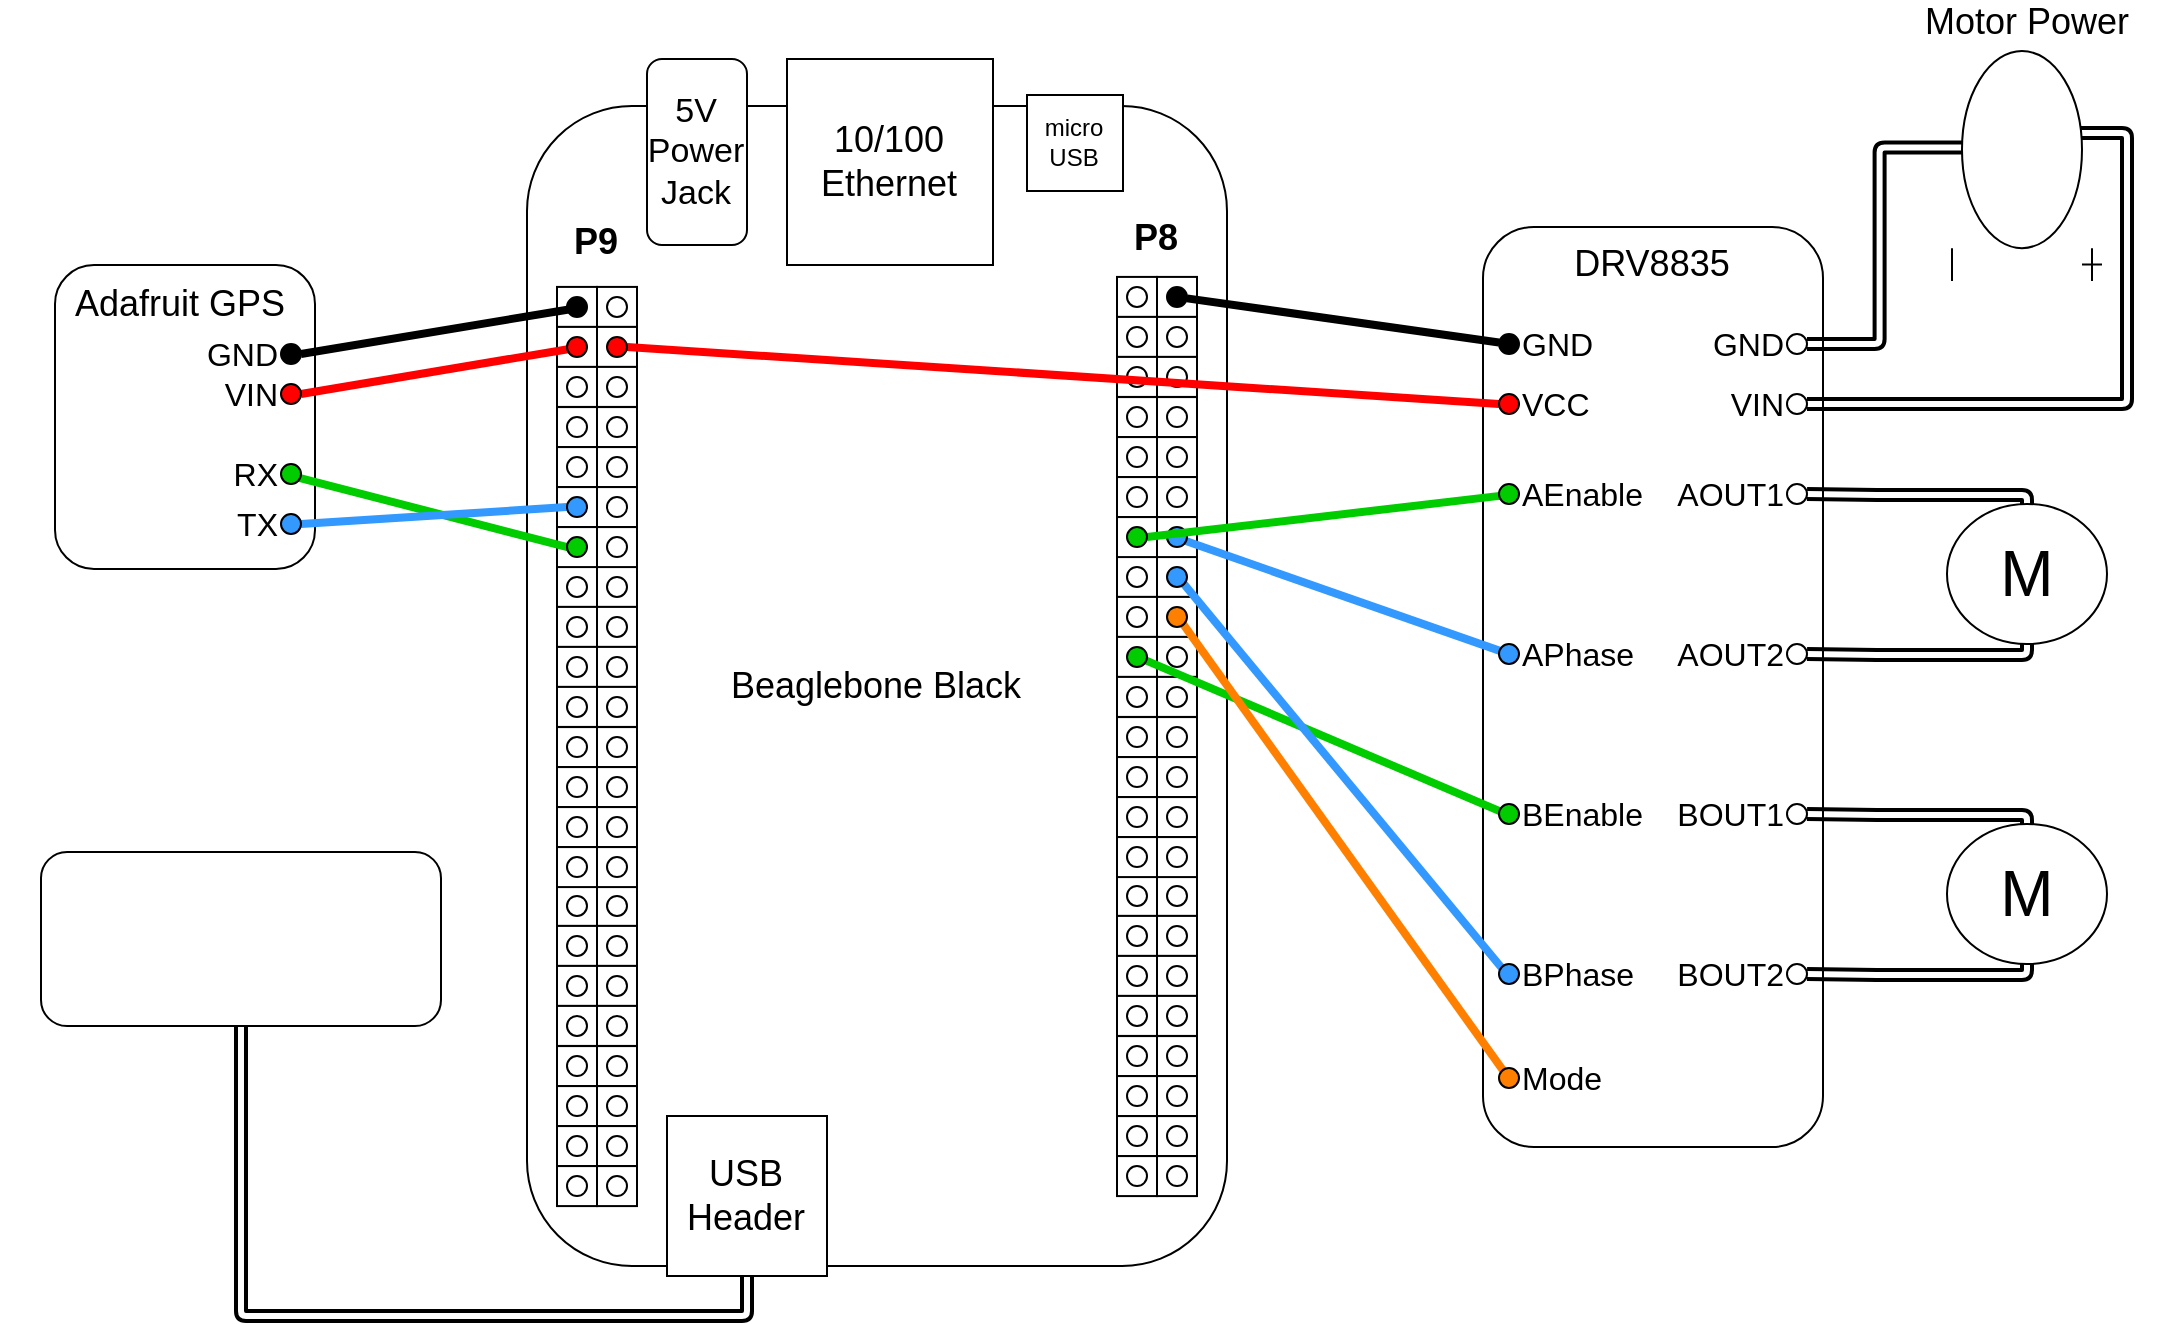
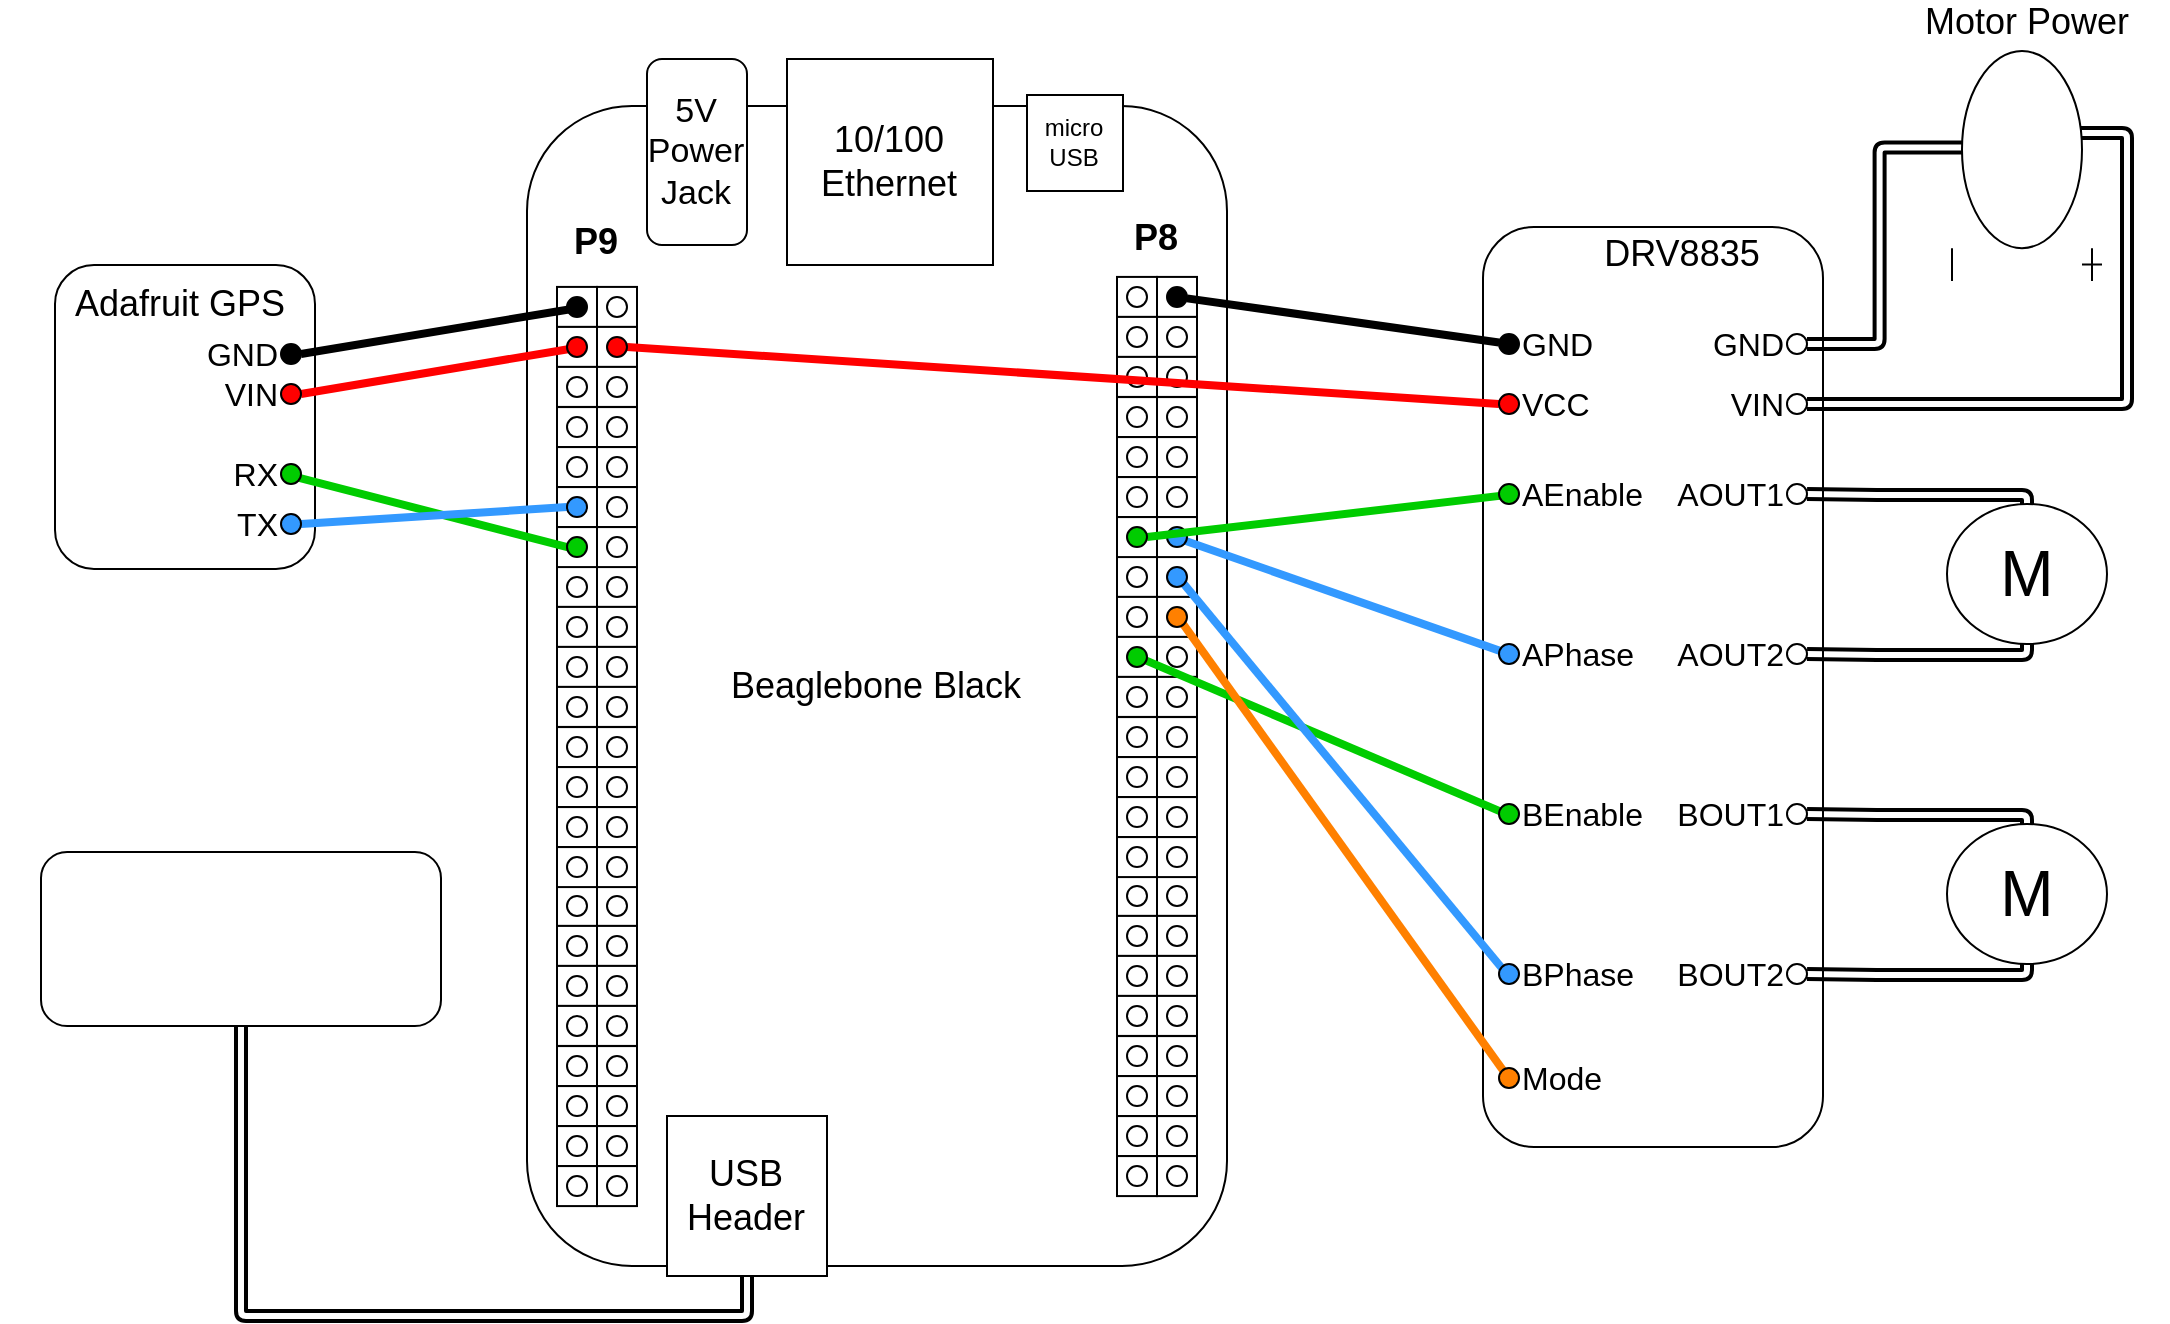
(1653, 265) -> (1683, 255)
